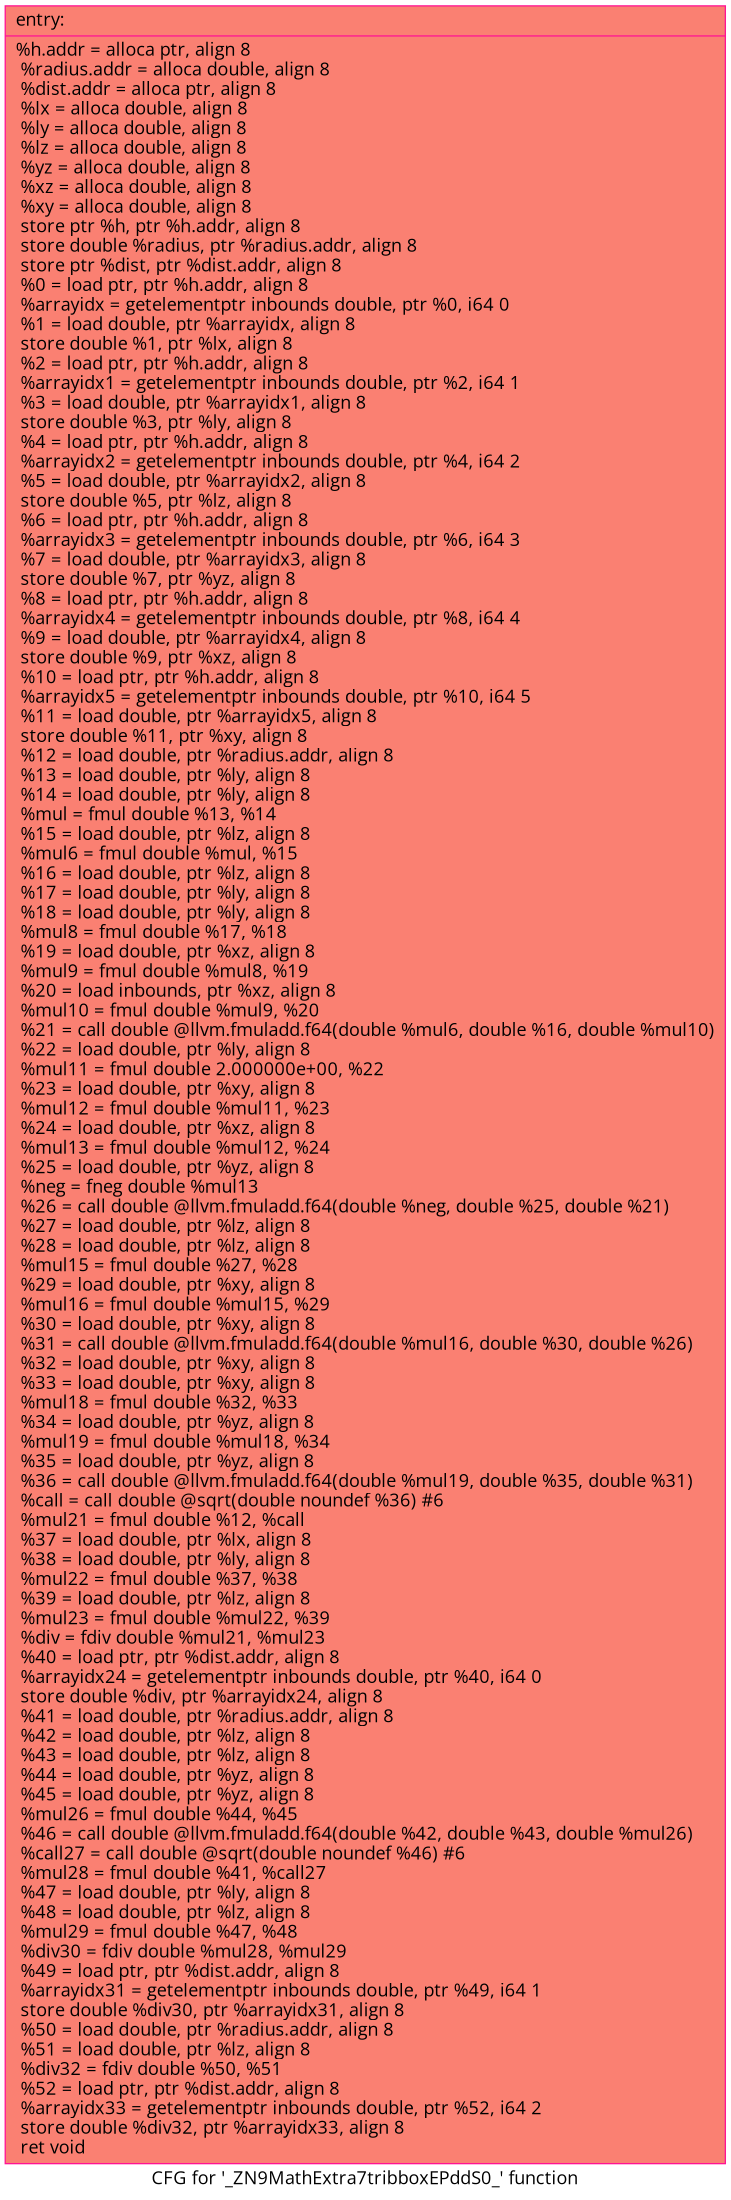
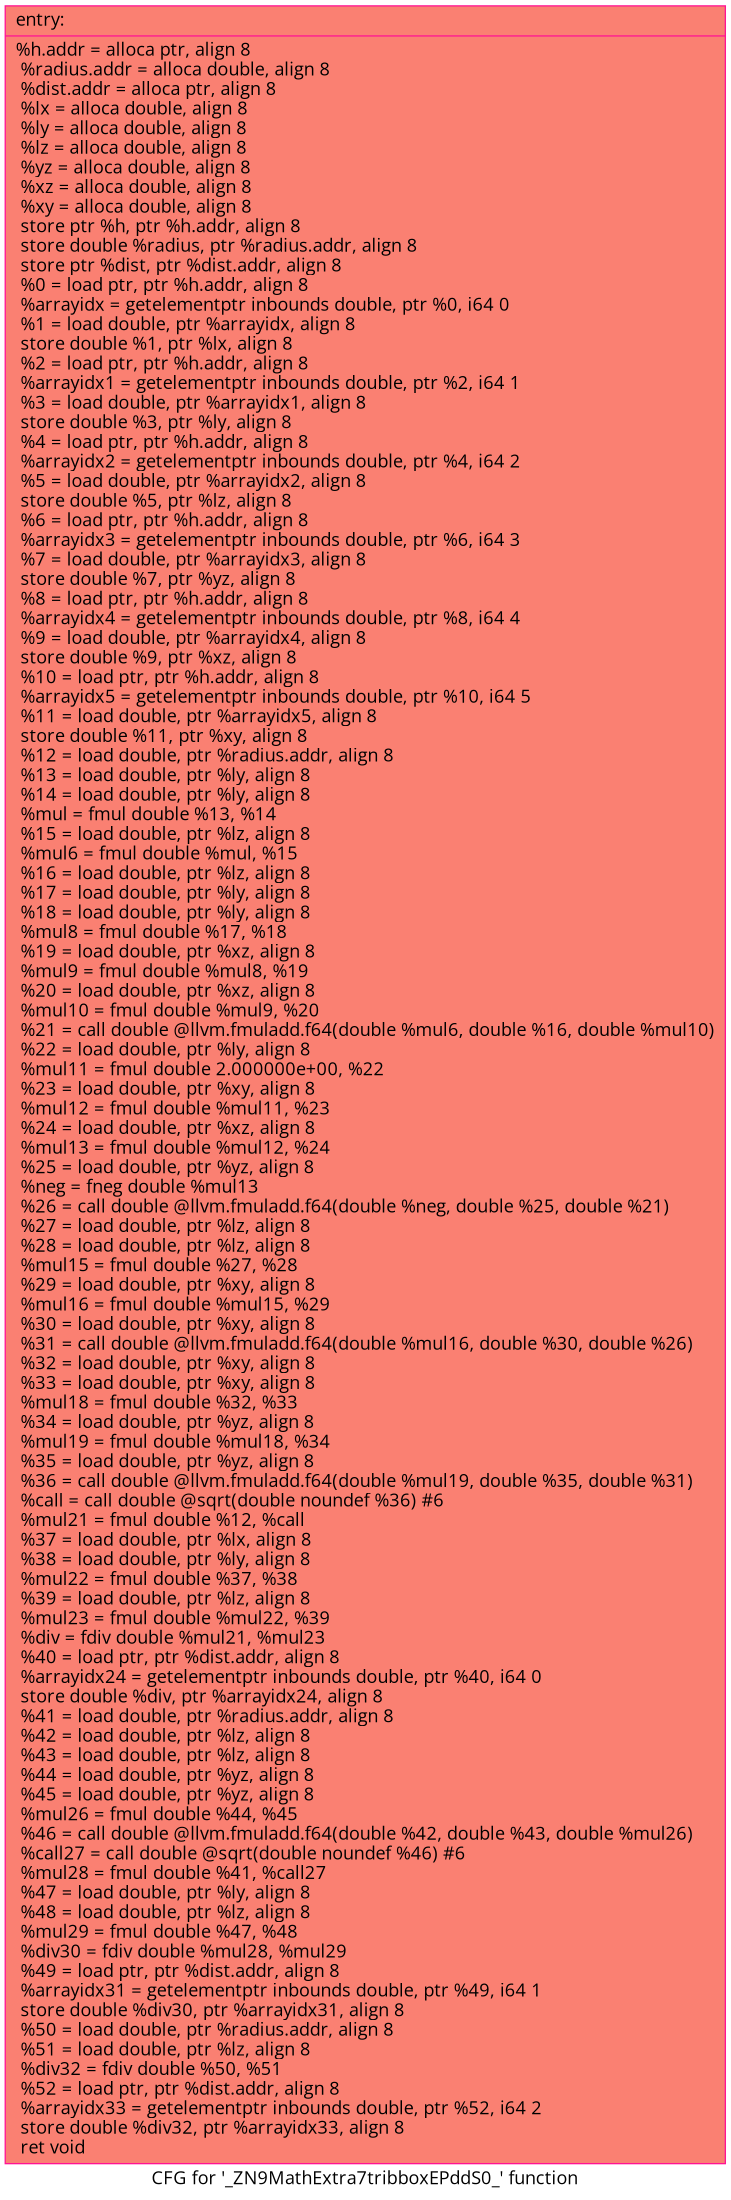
(176, 991) -> (166, 991)
